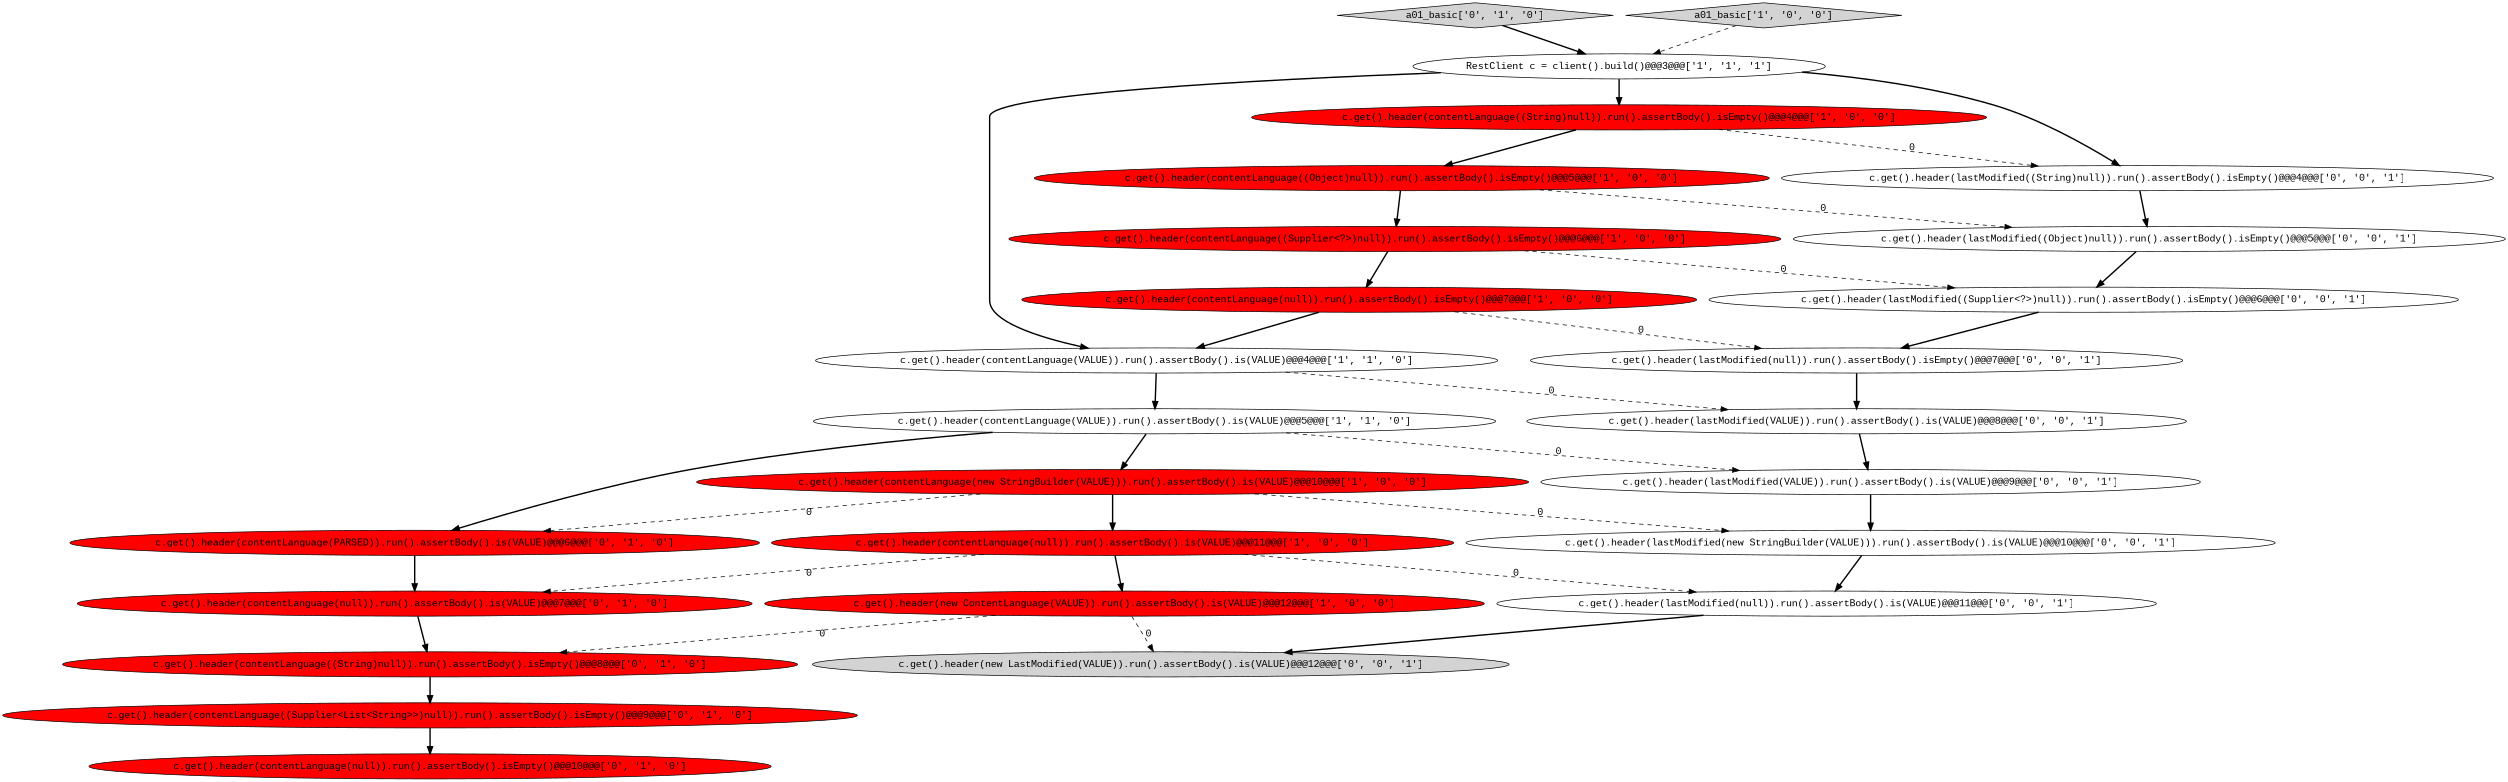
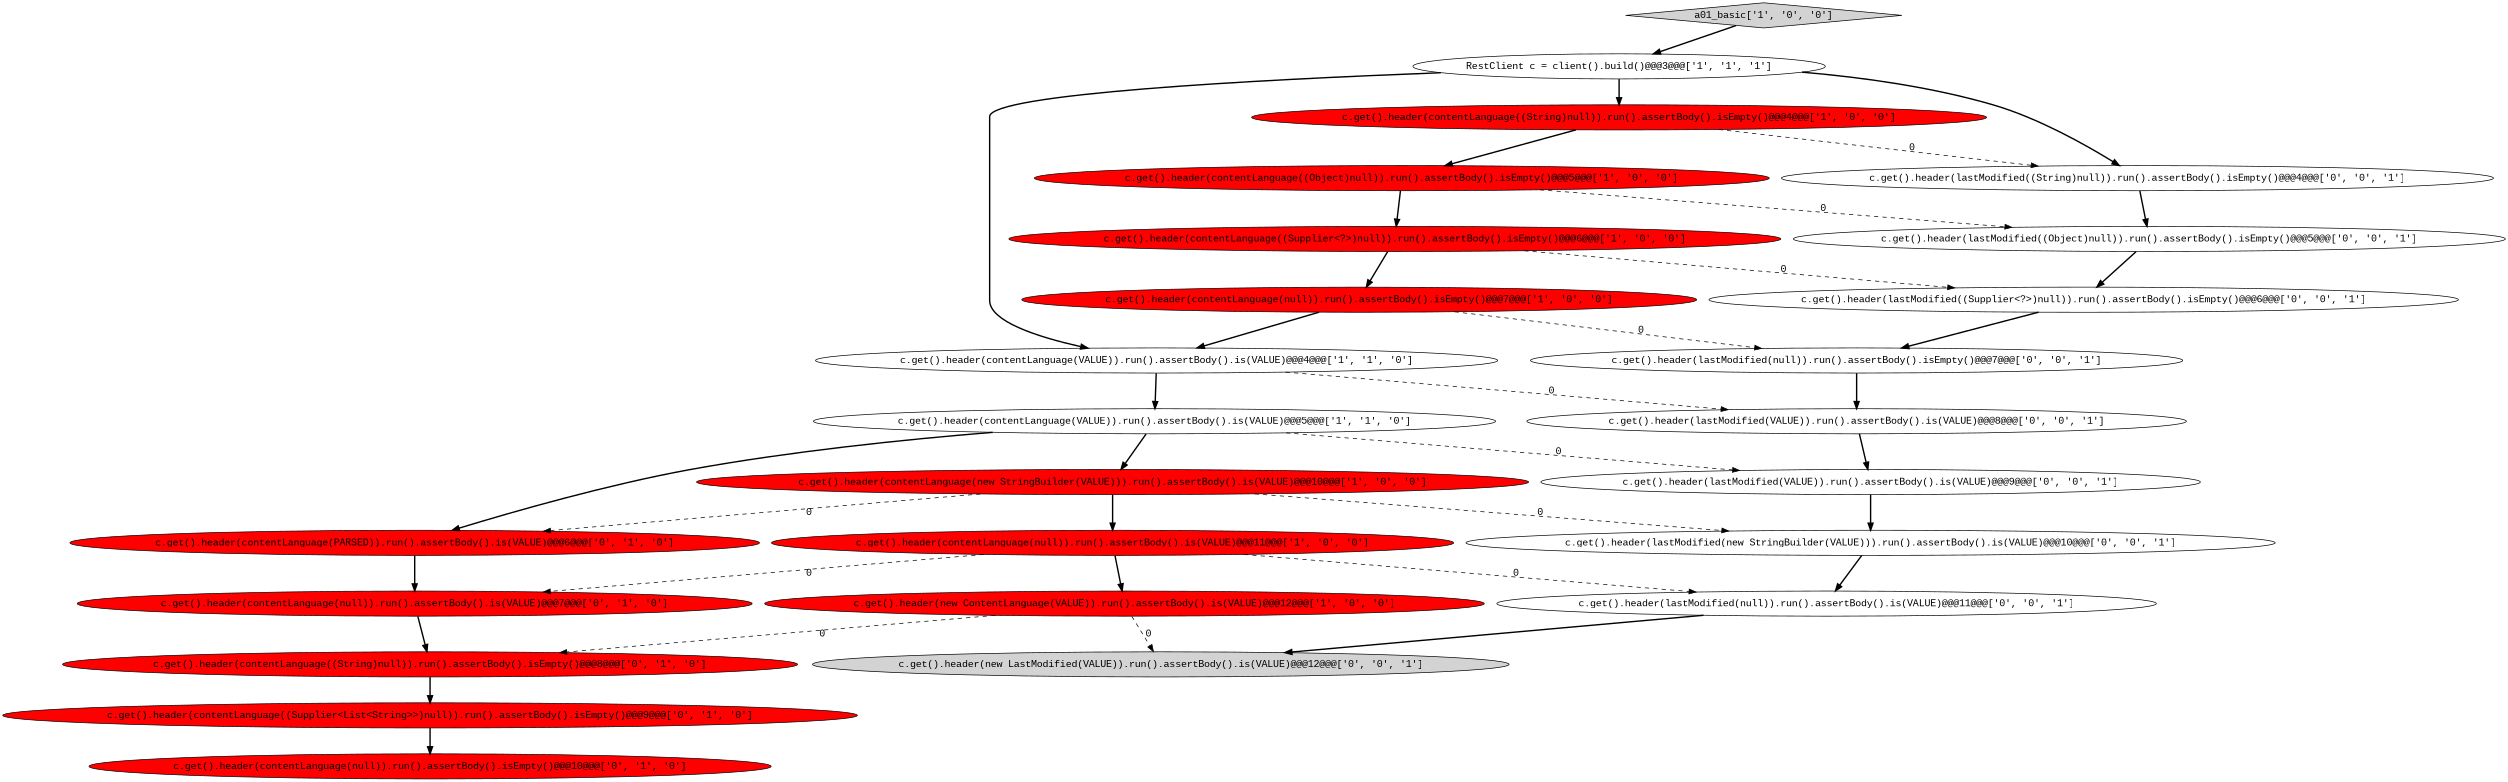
(1475, 15) -> none
(1698, 39) -> (1698, 39)
